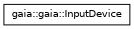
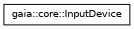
(67, 15) -> (67, 15)
